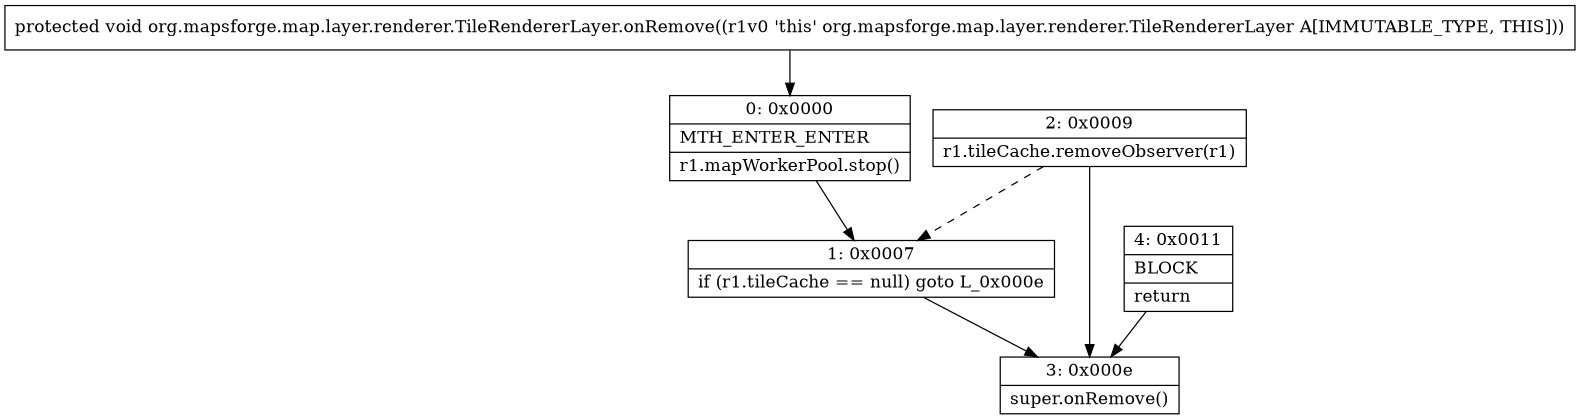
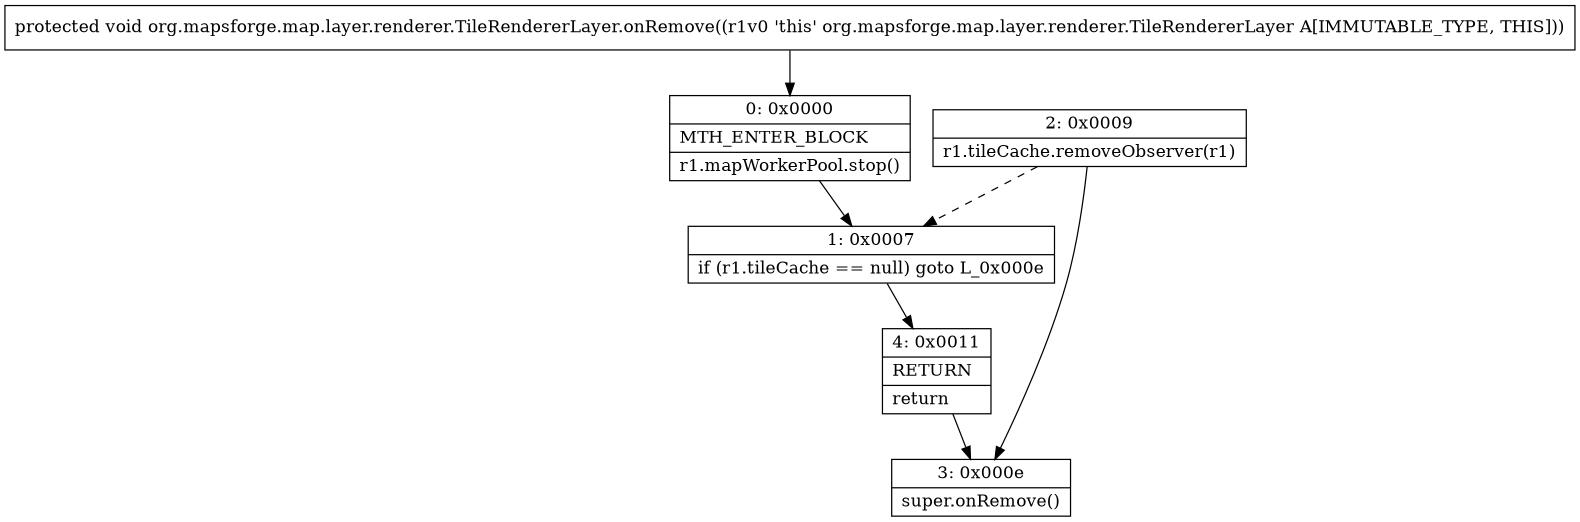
(775, 138) -> (775, 138)
(1166, 268) -> (932, 371)
(975, 324) -> (897, 300)
